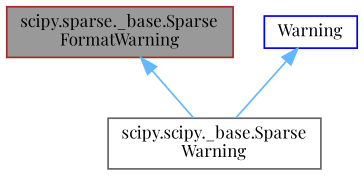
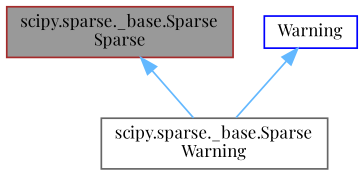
(120, 32) -> (120, 32)
(214, 144) -> (214, 144)
